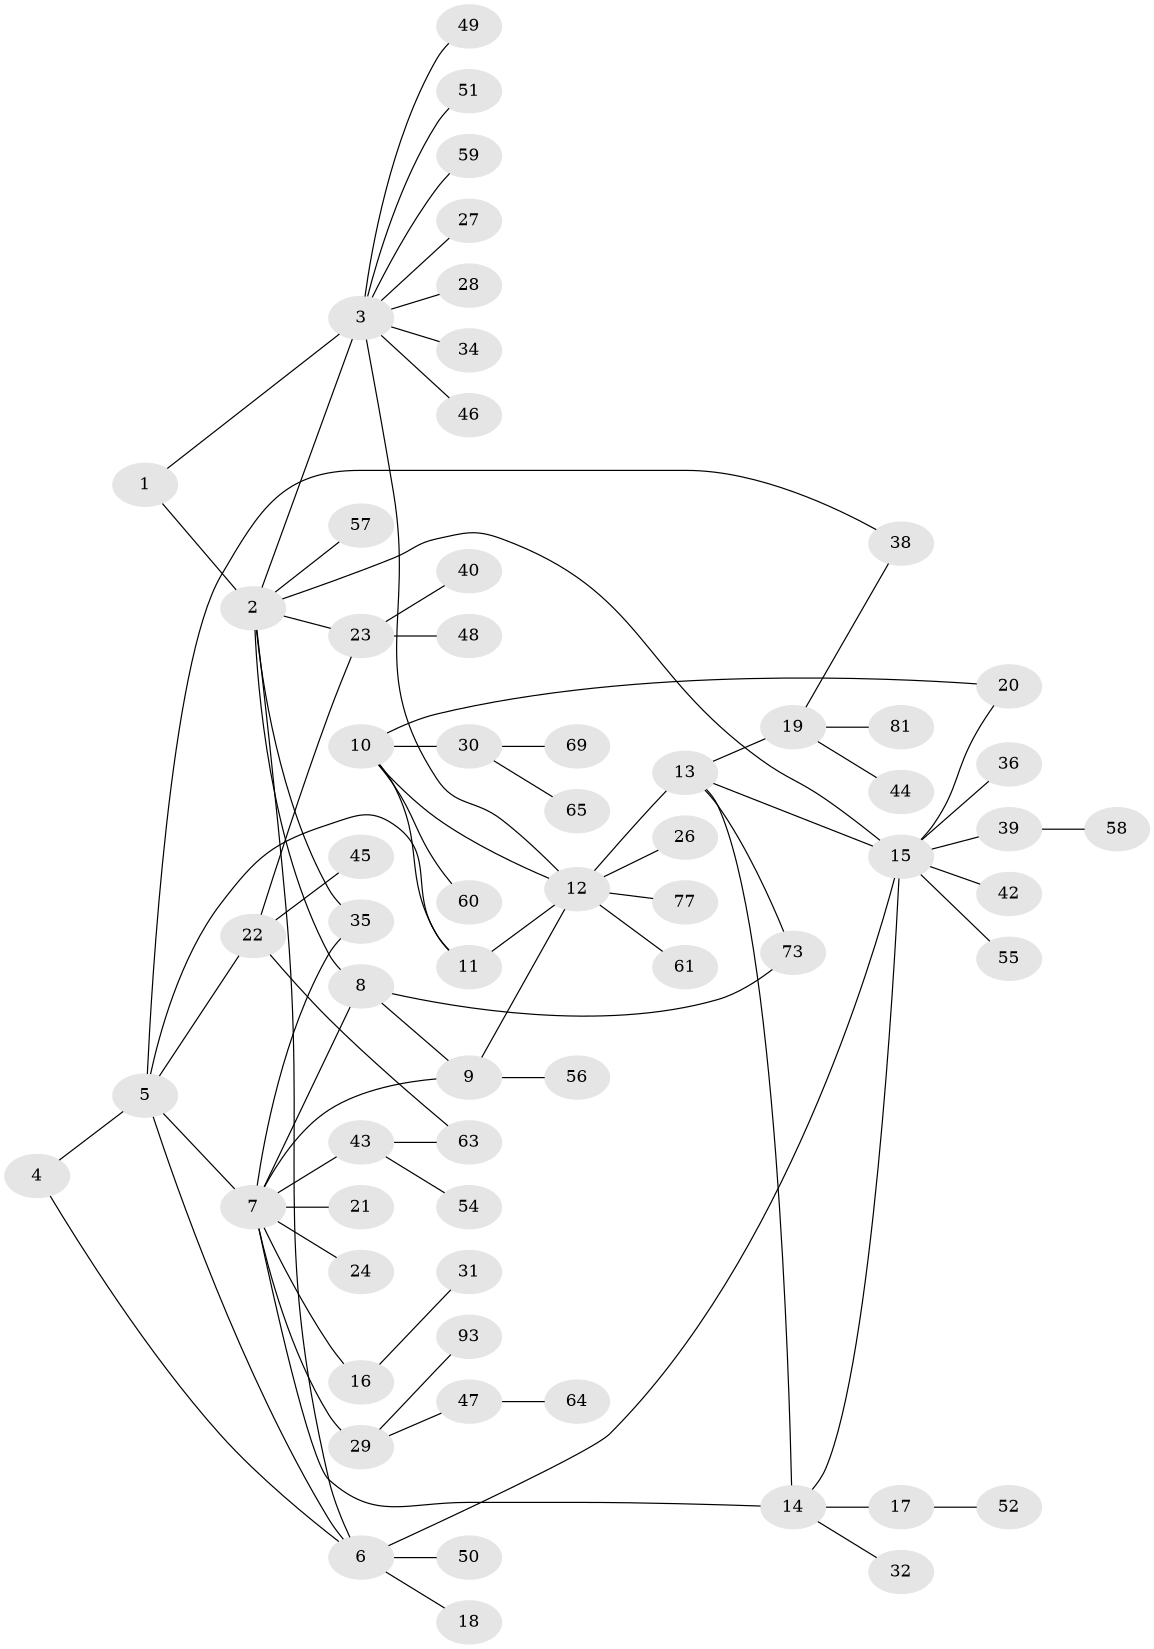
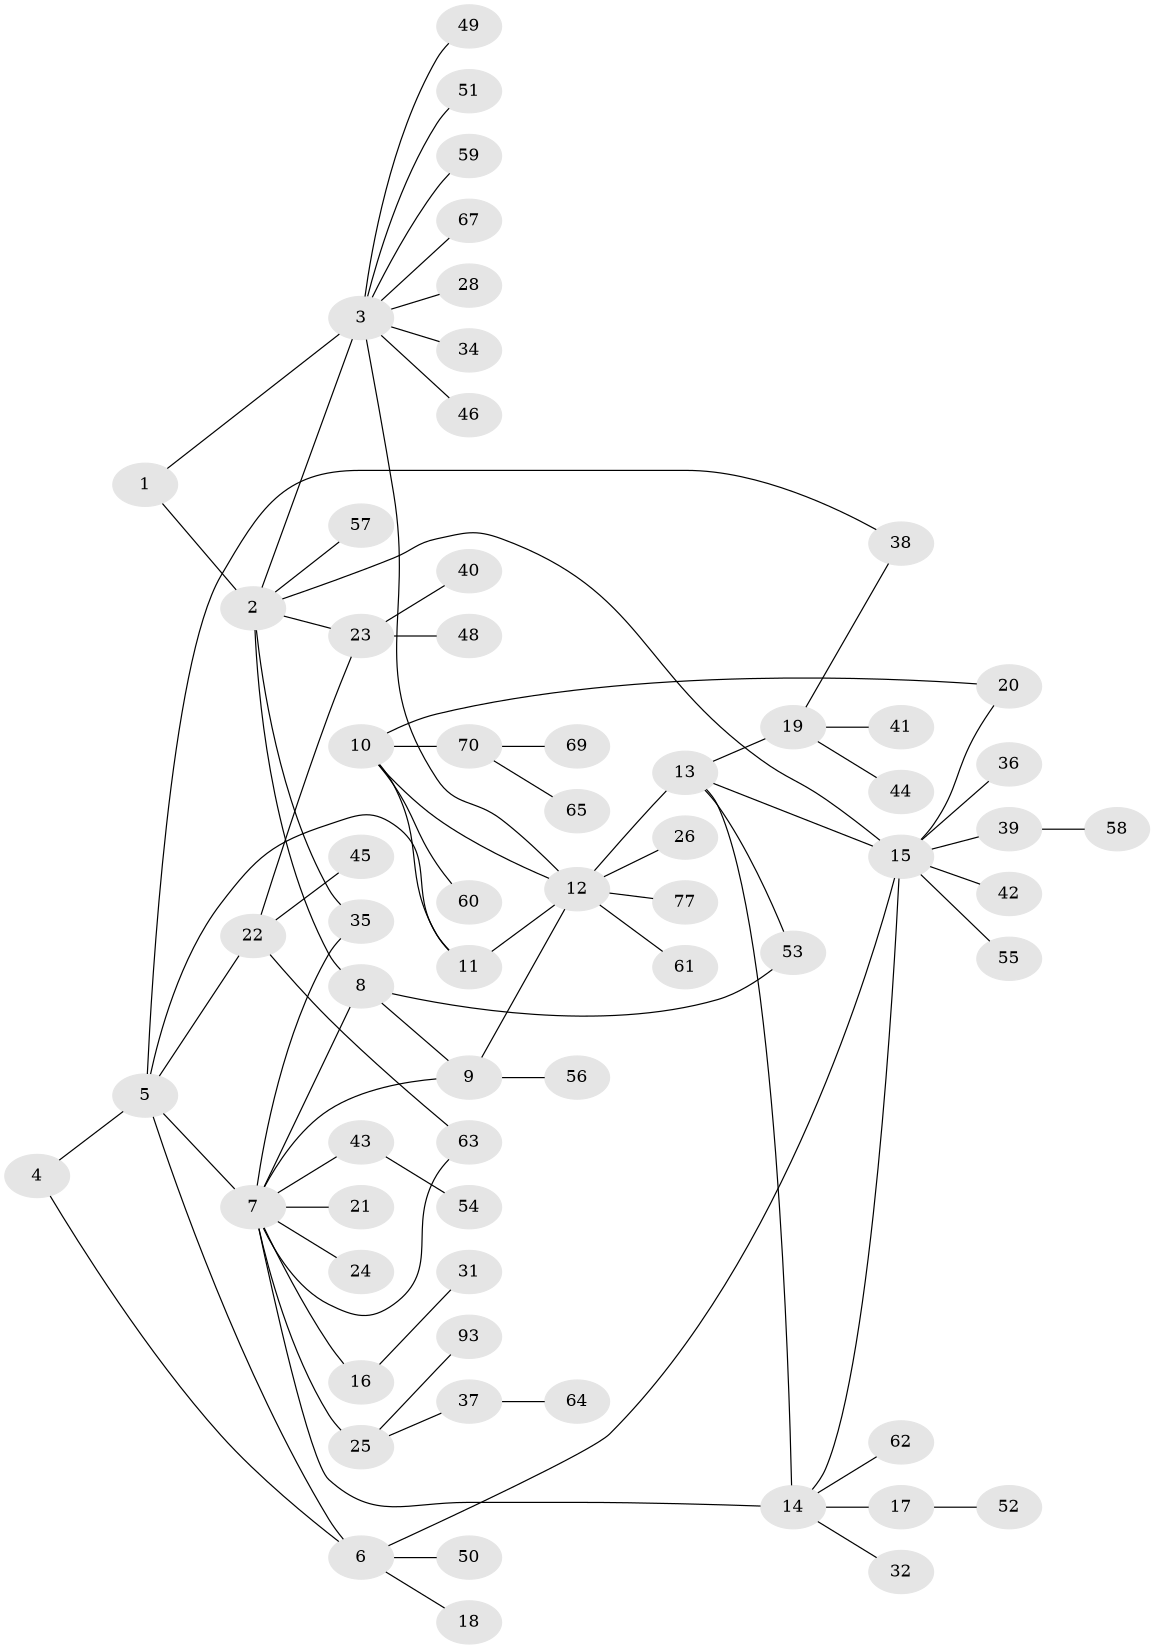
(469, 221) -> (469, 221)
(901, 727) -> (901, 727)
(469, 746) -> (469, 746)
(793, 953) -> (793, 953)
(294, 1086) -> none
(415, 1142) -> (389, 1307)
(469, 1402) -> (469, 1402)
none -> (901, 1442)
(361, 1447) -> (361, 1447)
